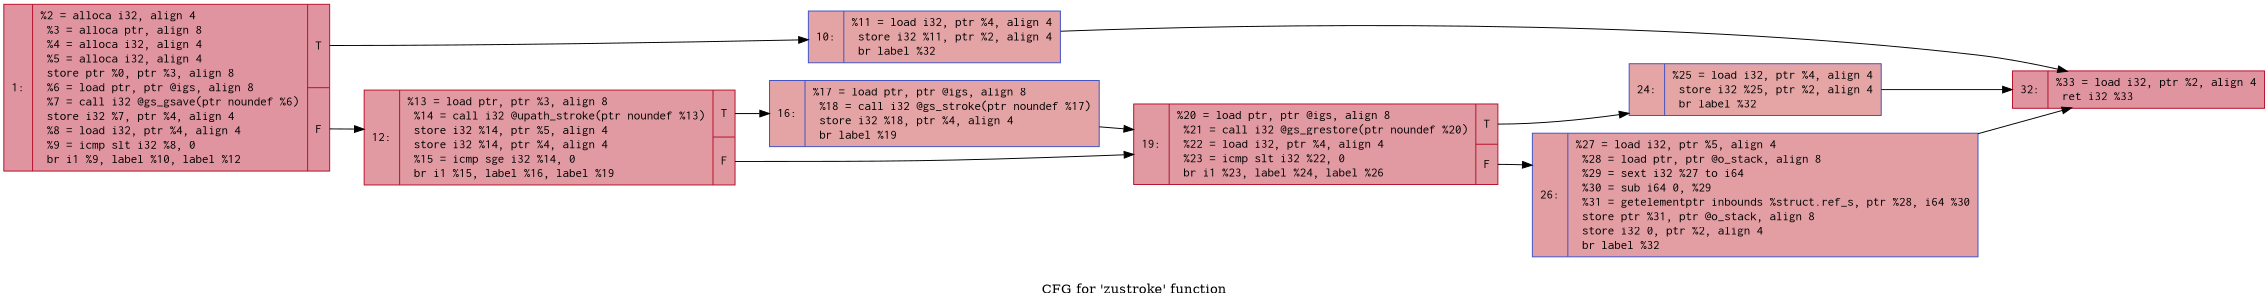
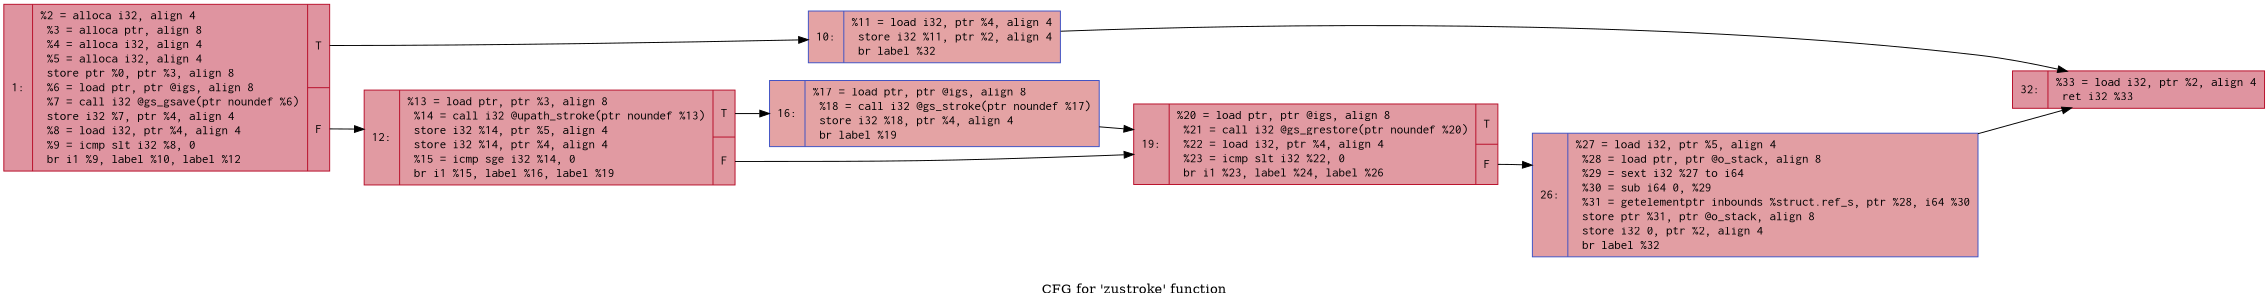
(1755, 90) -> none
